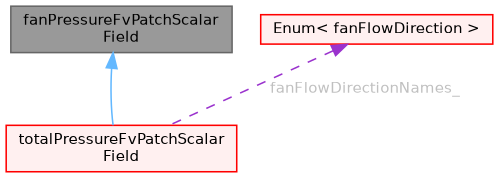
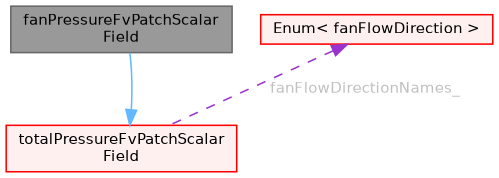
(111, 97) -> (132, 81)
